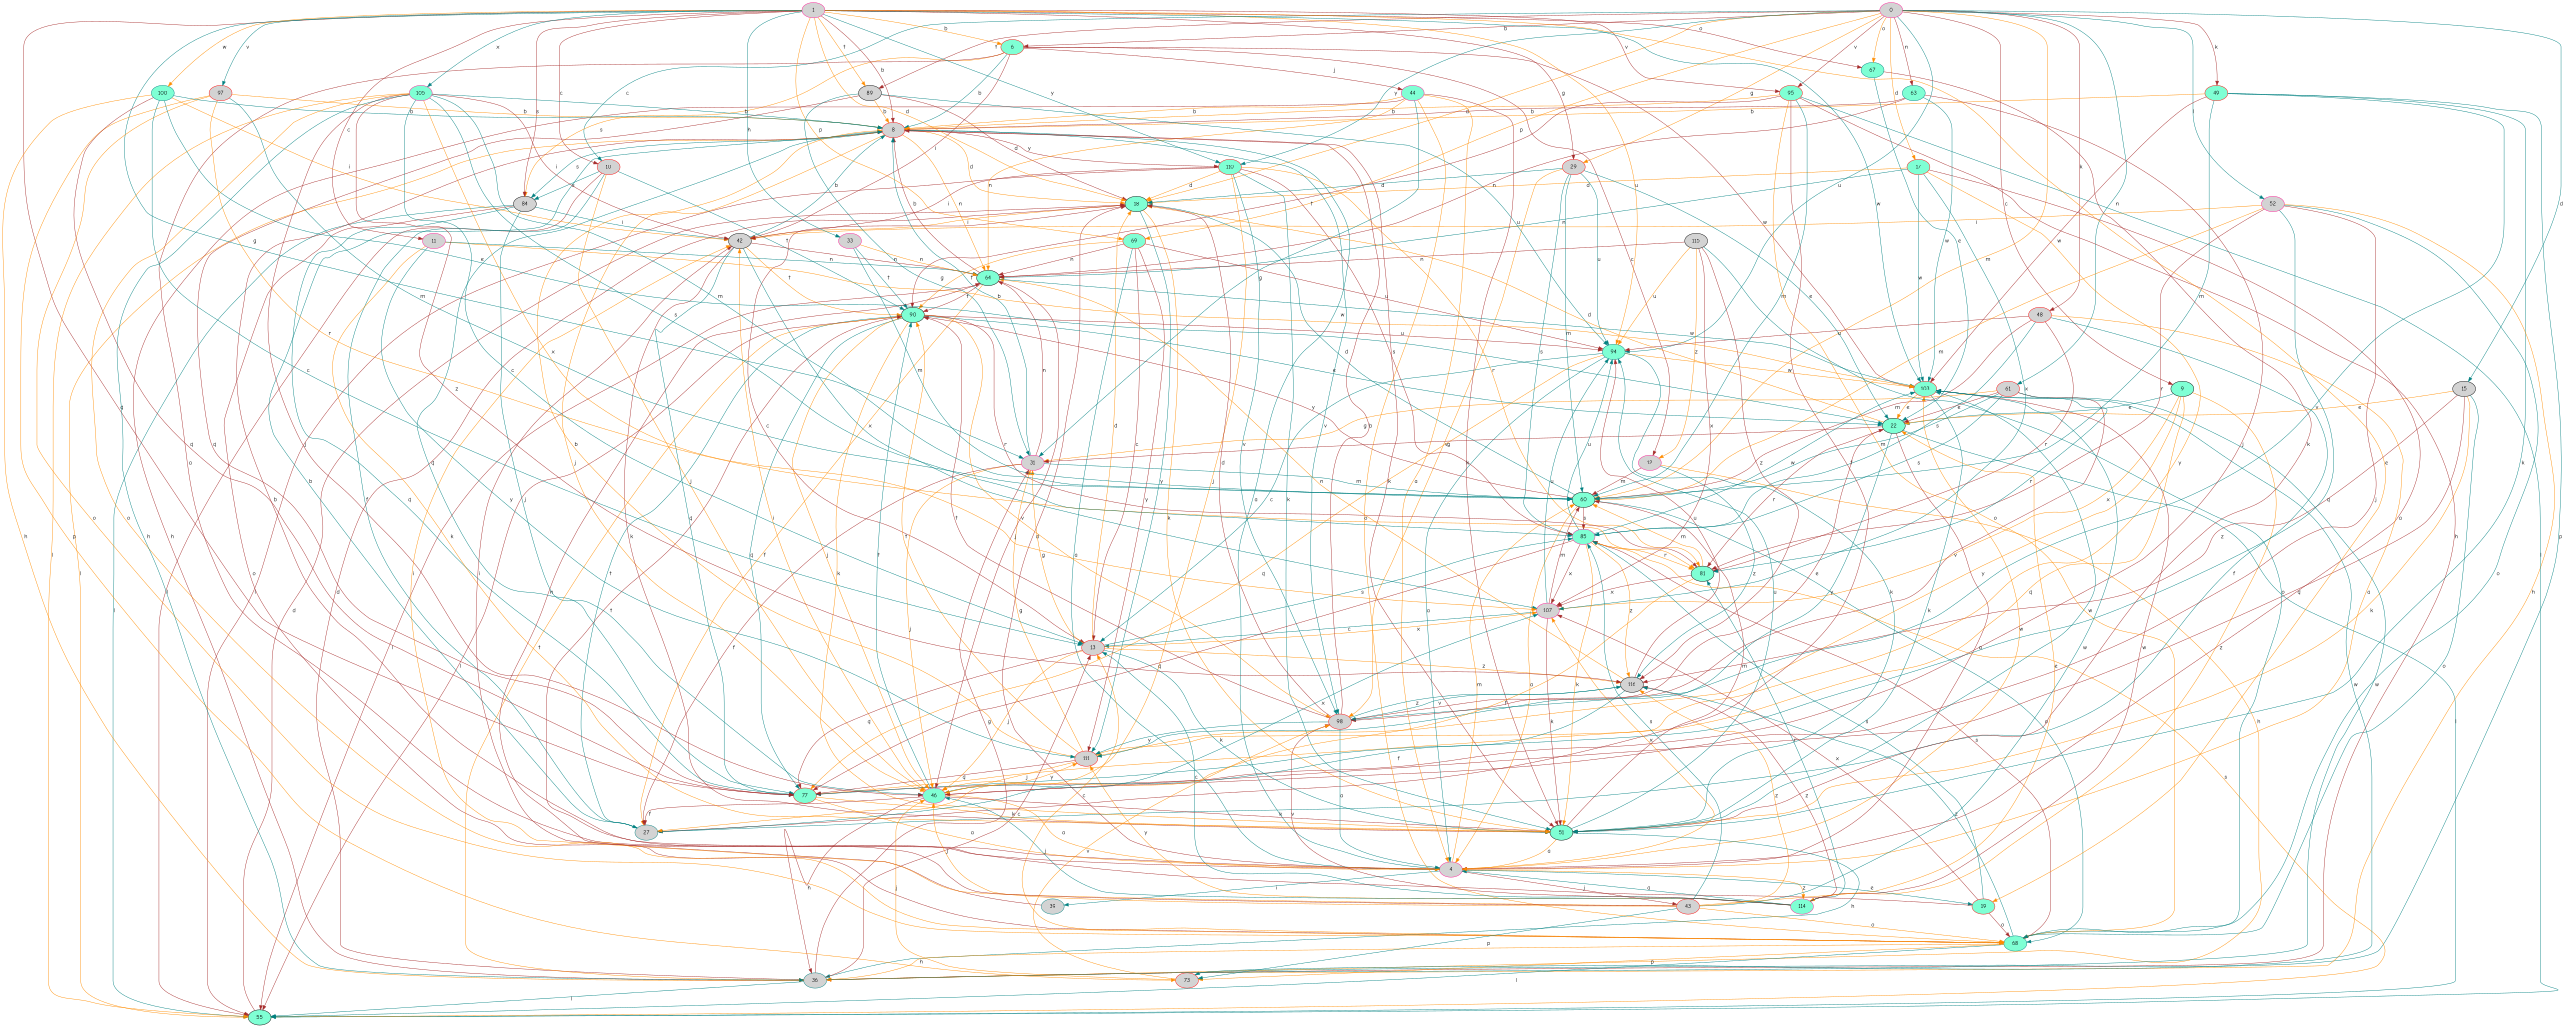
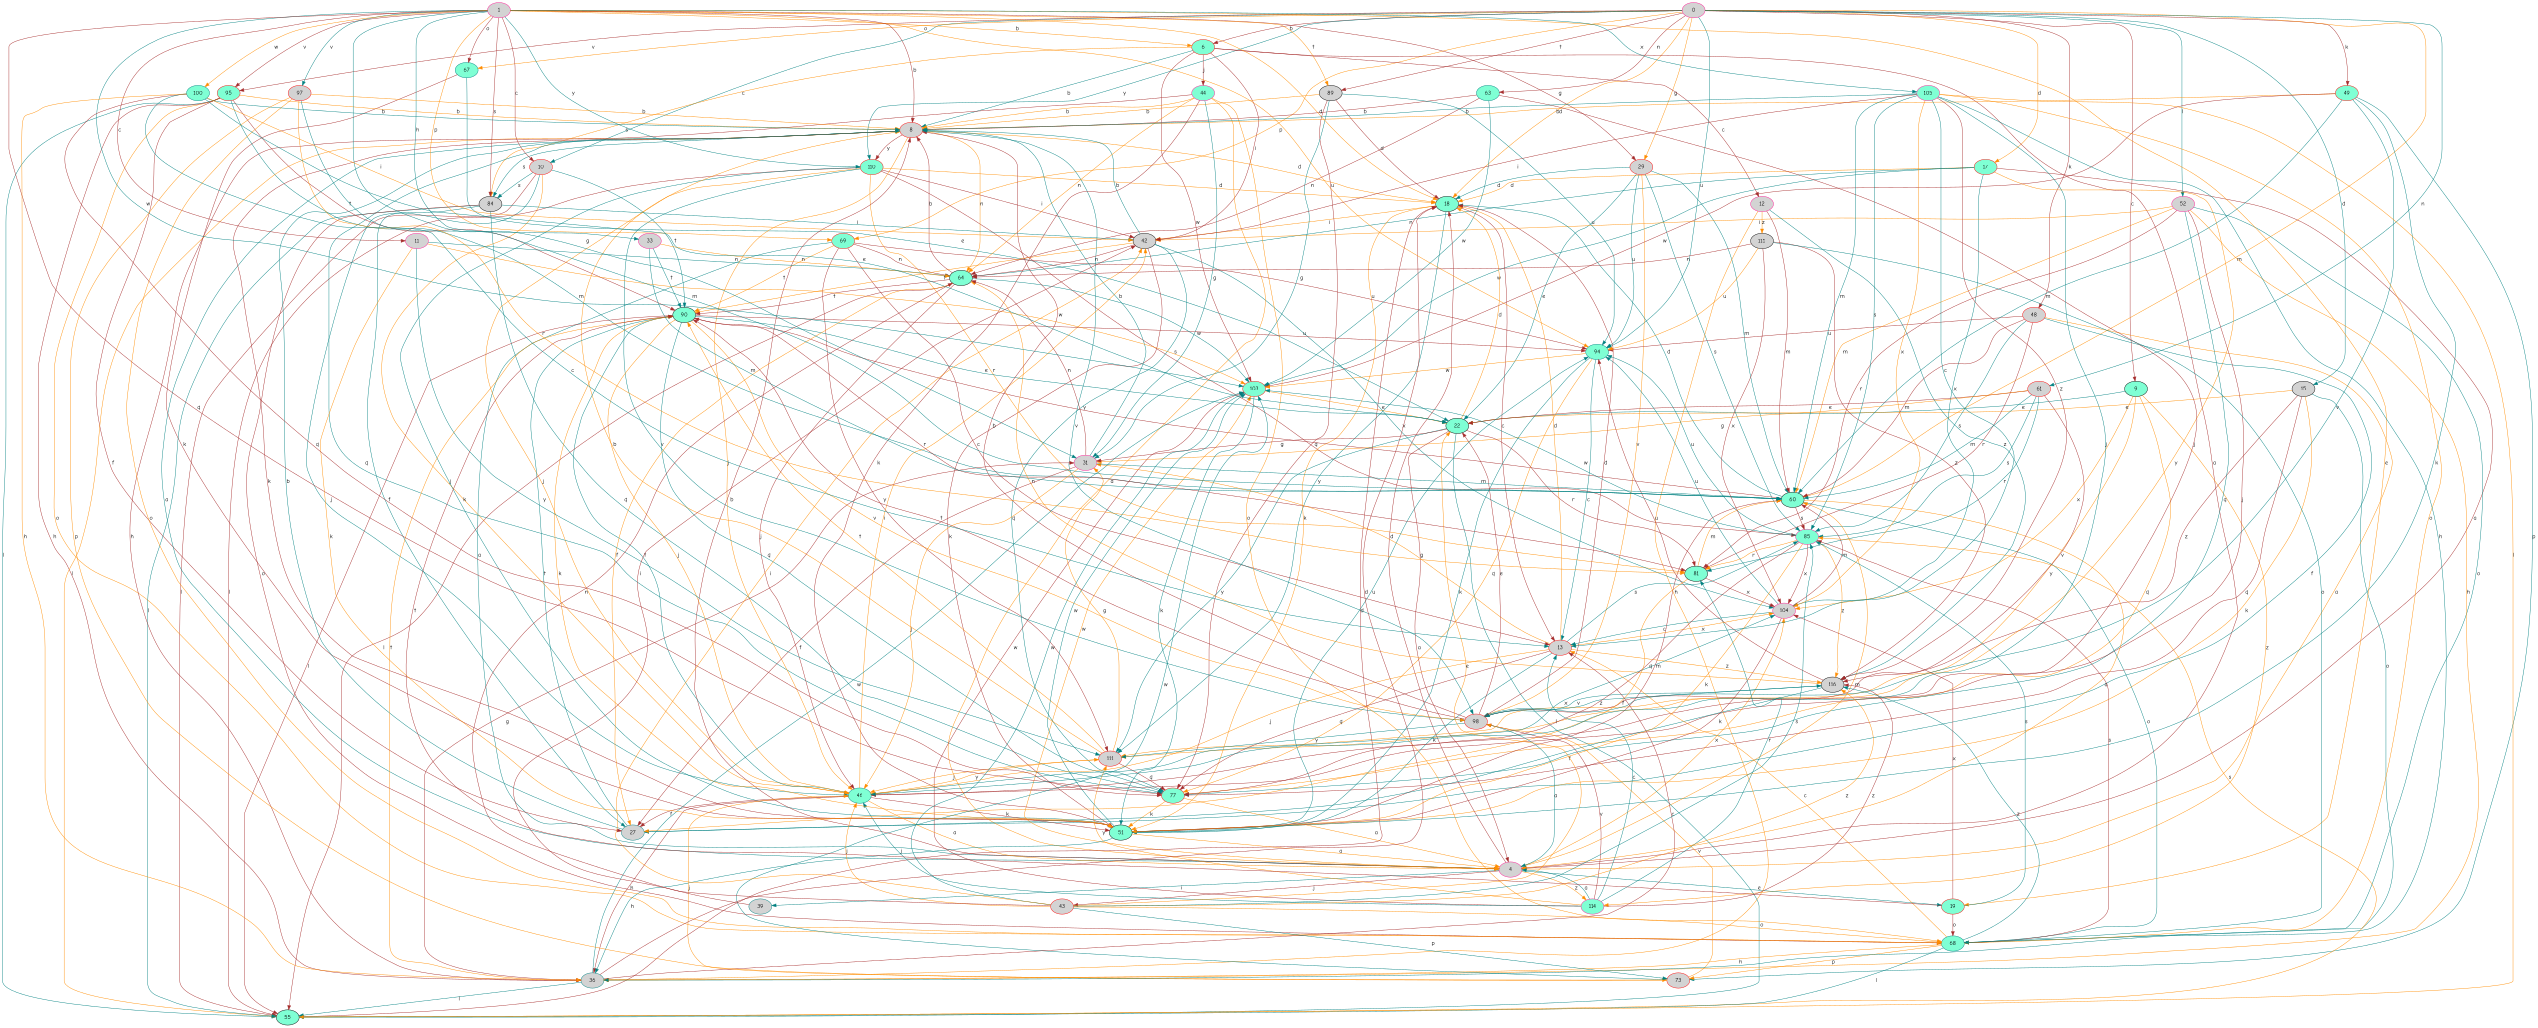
(1694, 357) -> (1762, 222)
(395, 541) -> (1906, 693)
(1426, 569) -> none
(1548, 611) -> (1784, 611)
(934, 796) -> (860, 796)
